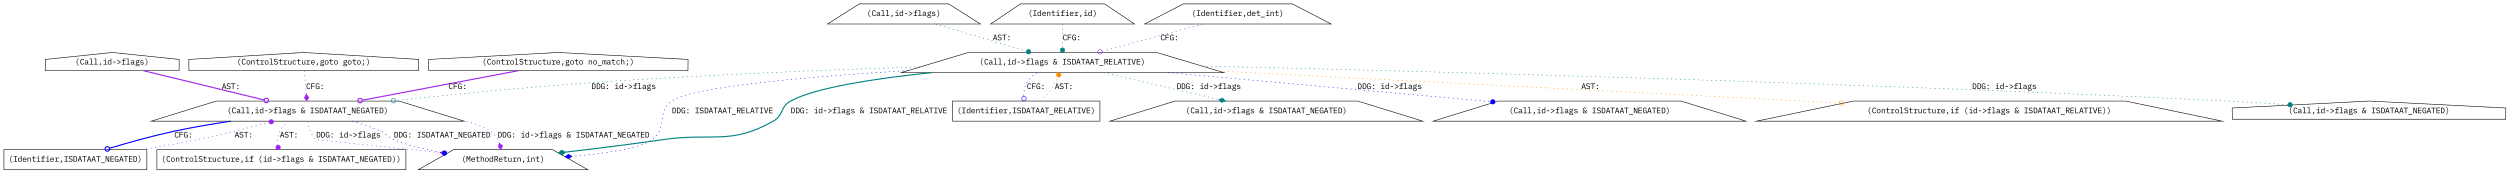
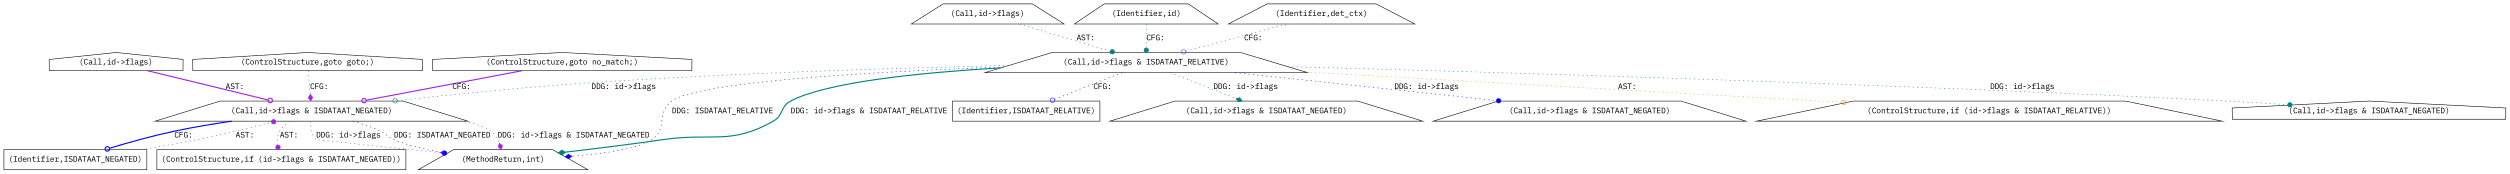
(1238, 14) -> (1322, 14)
(1051, 90) -> none
